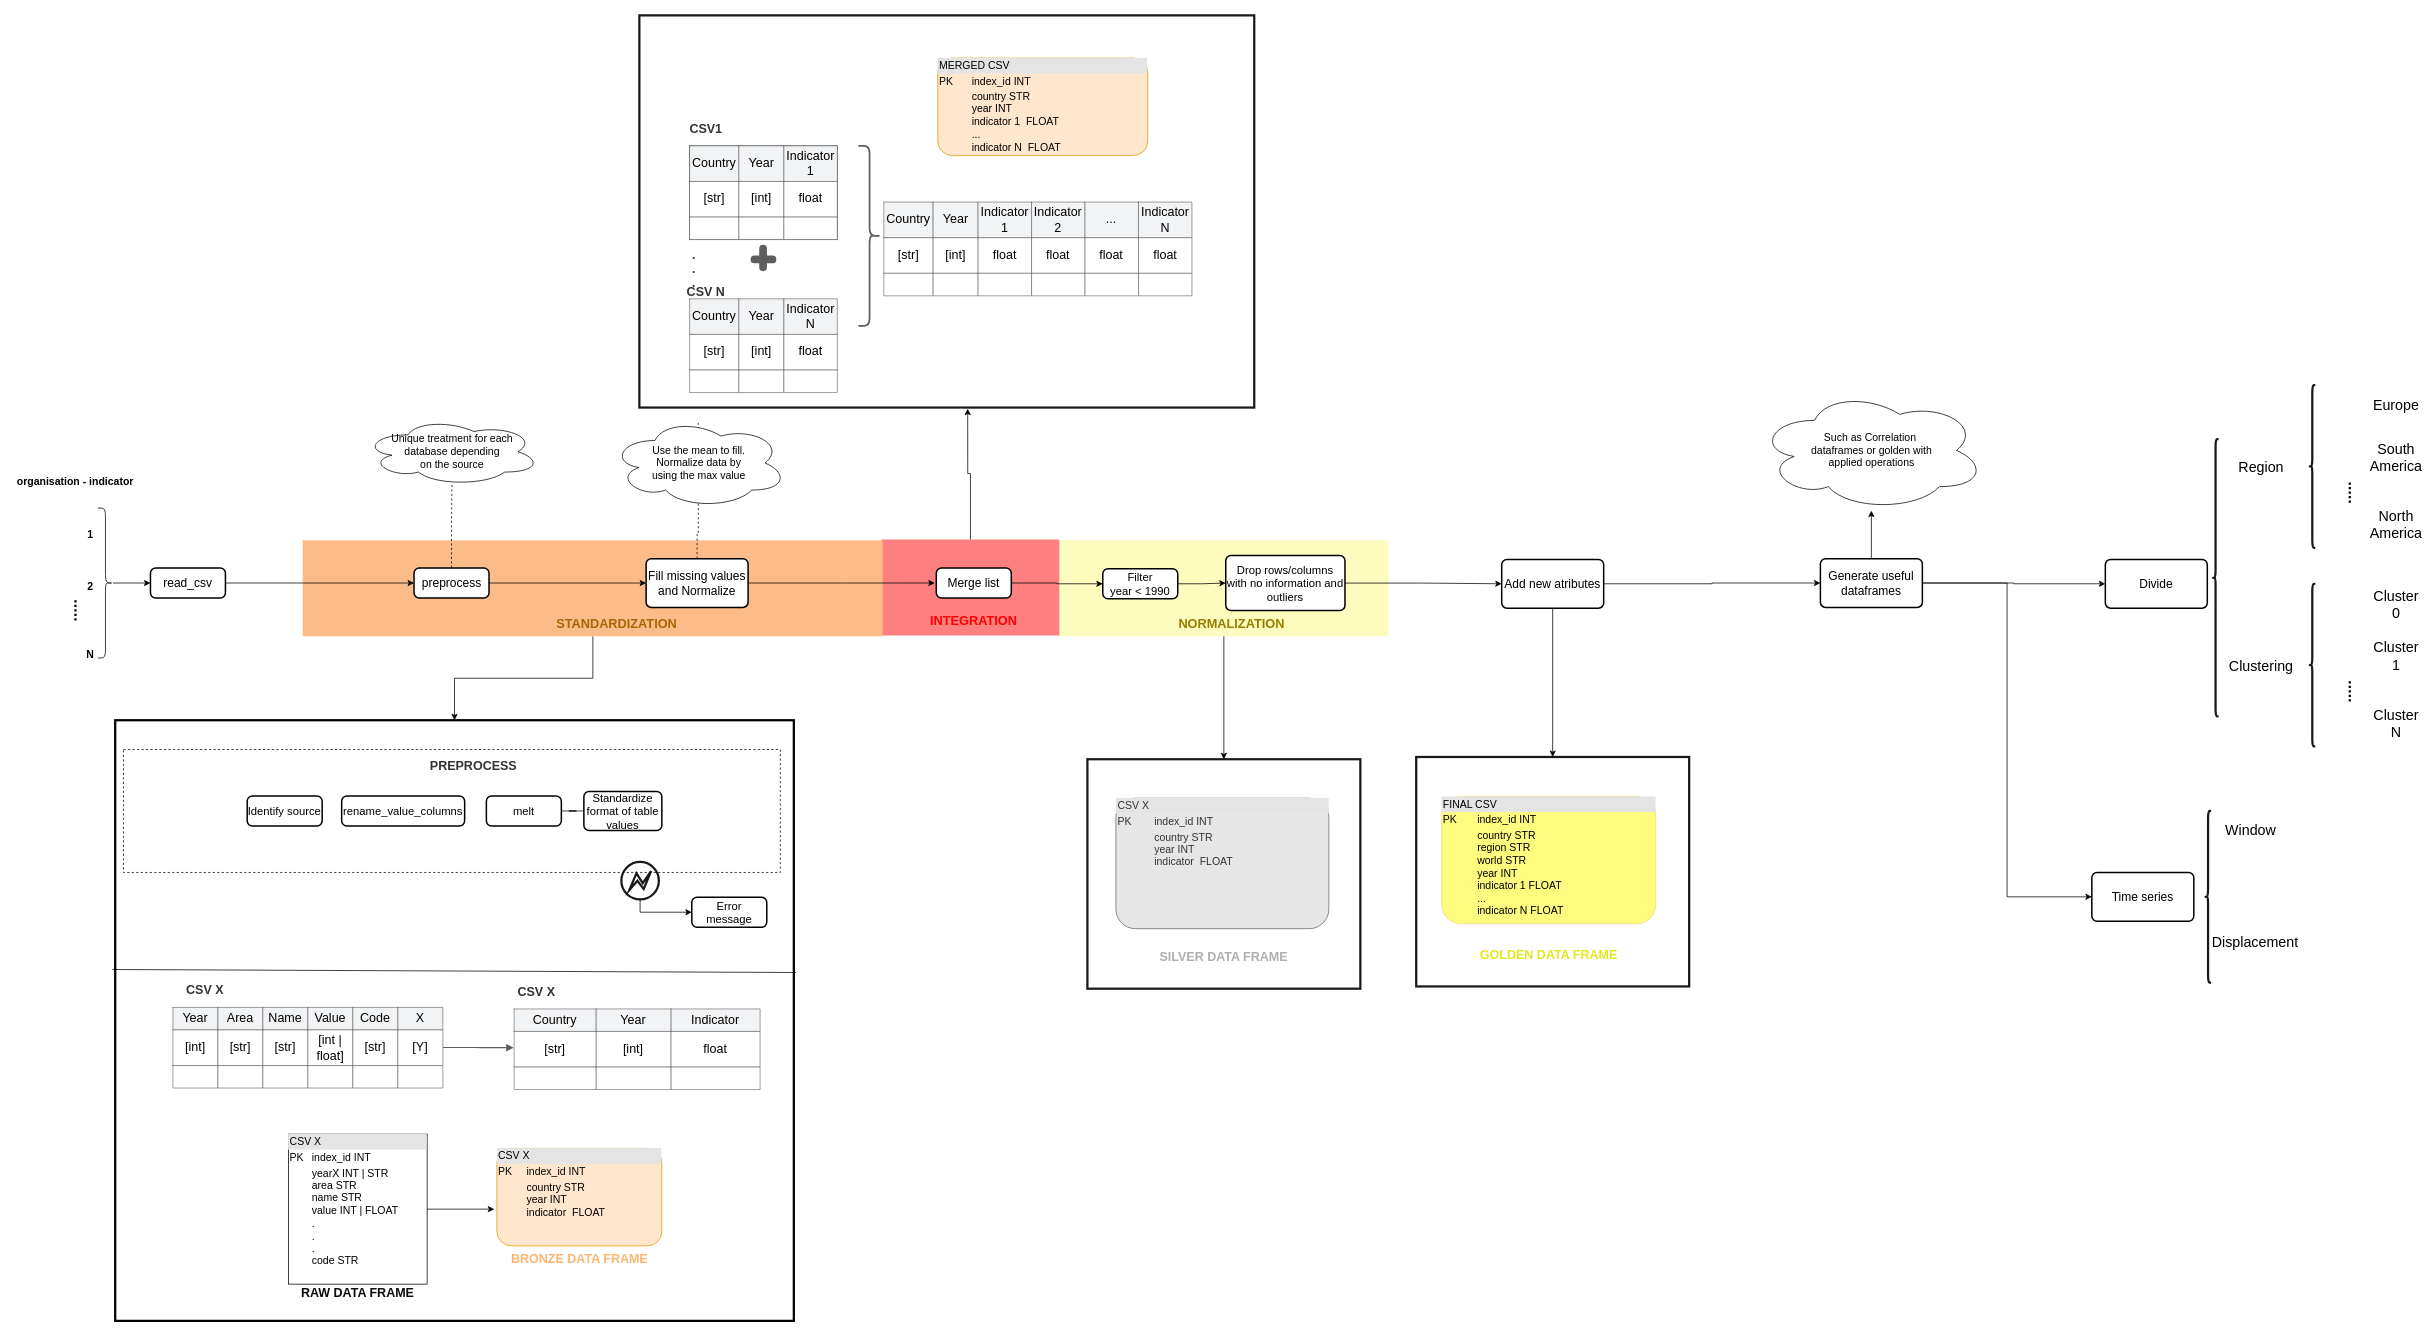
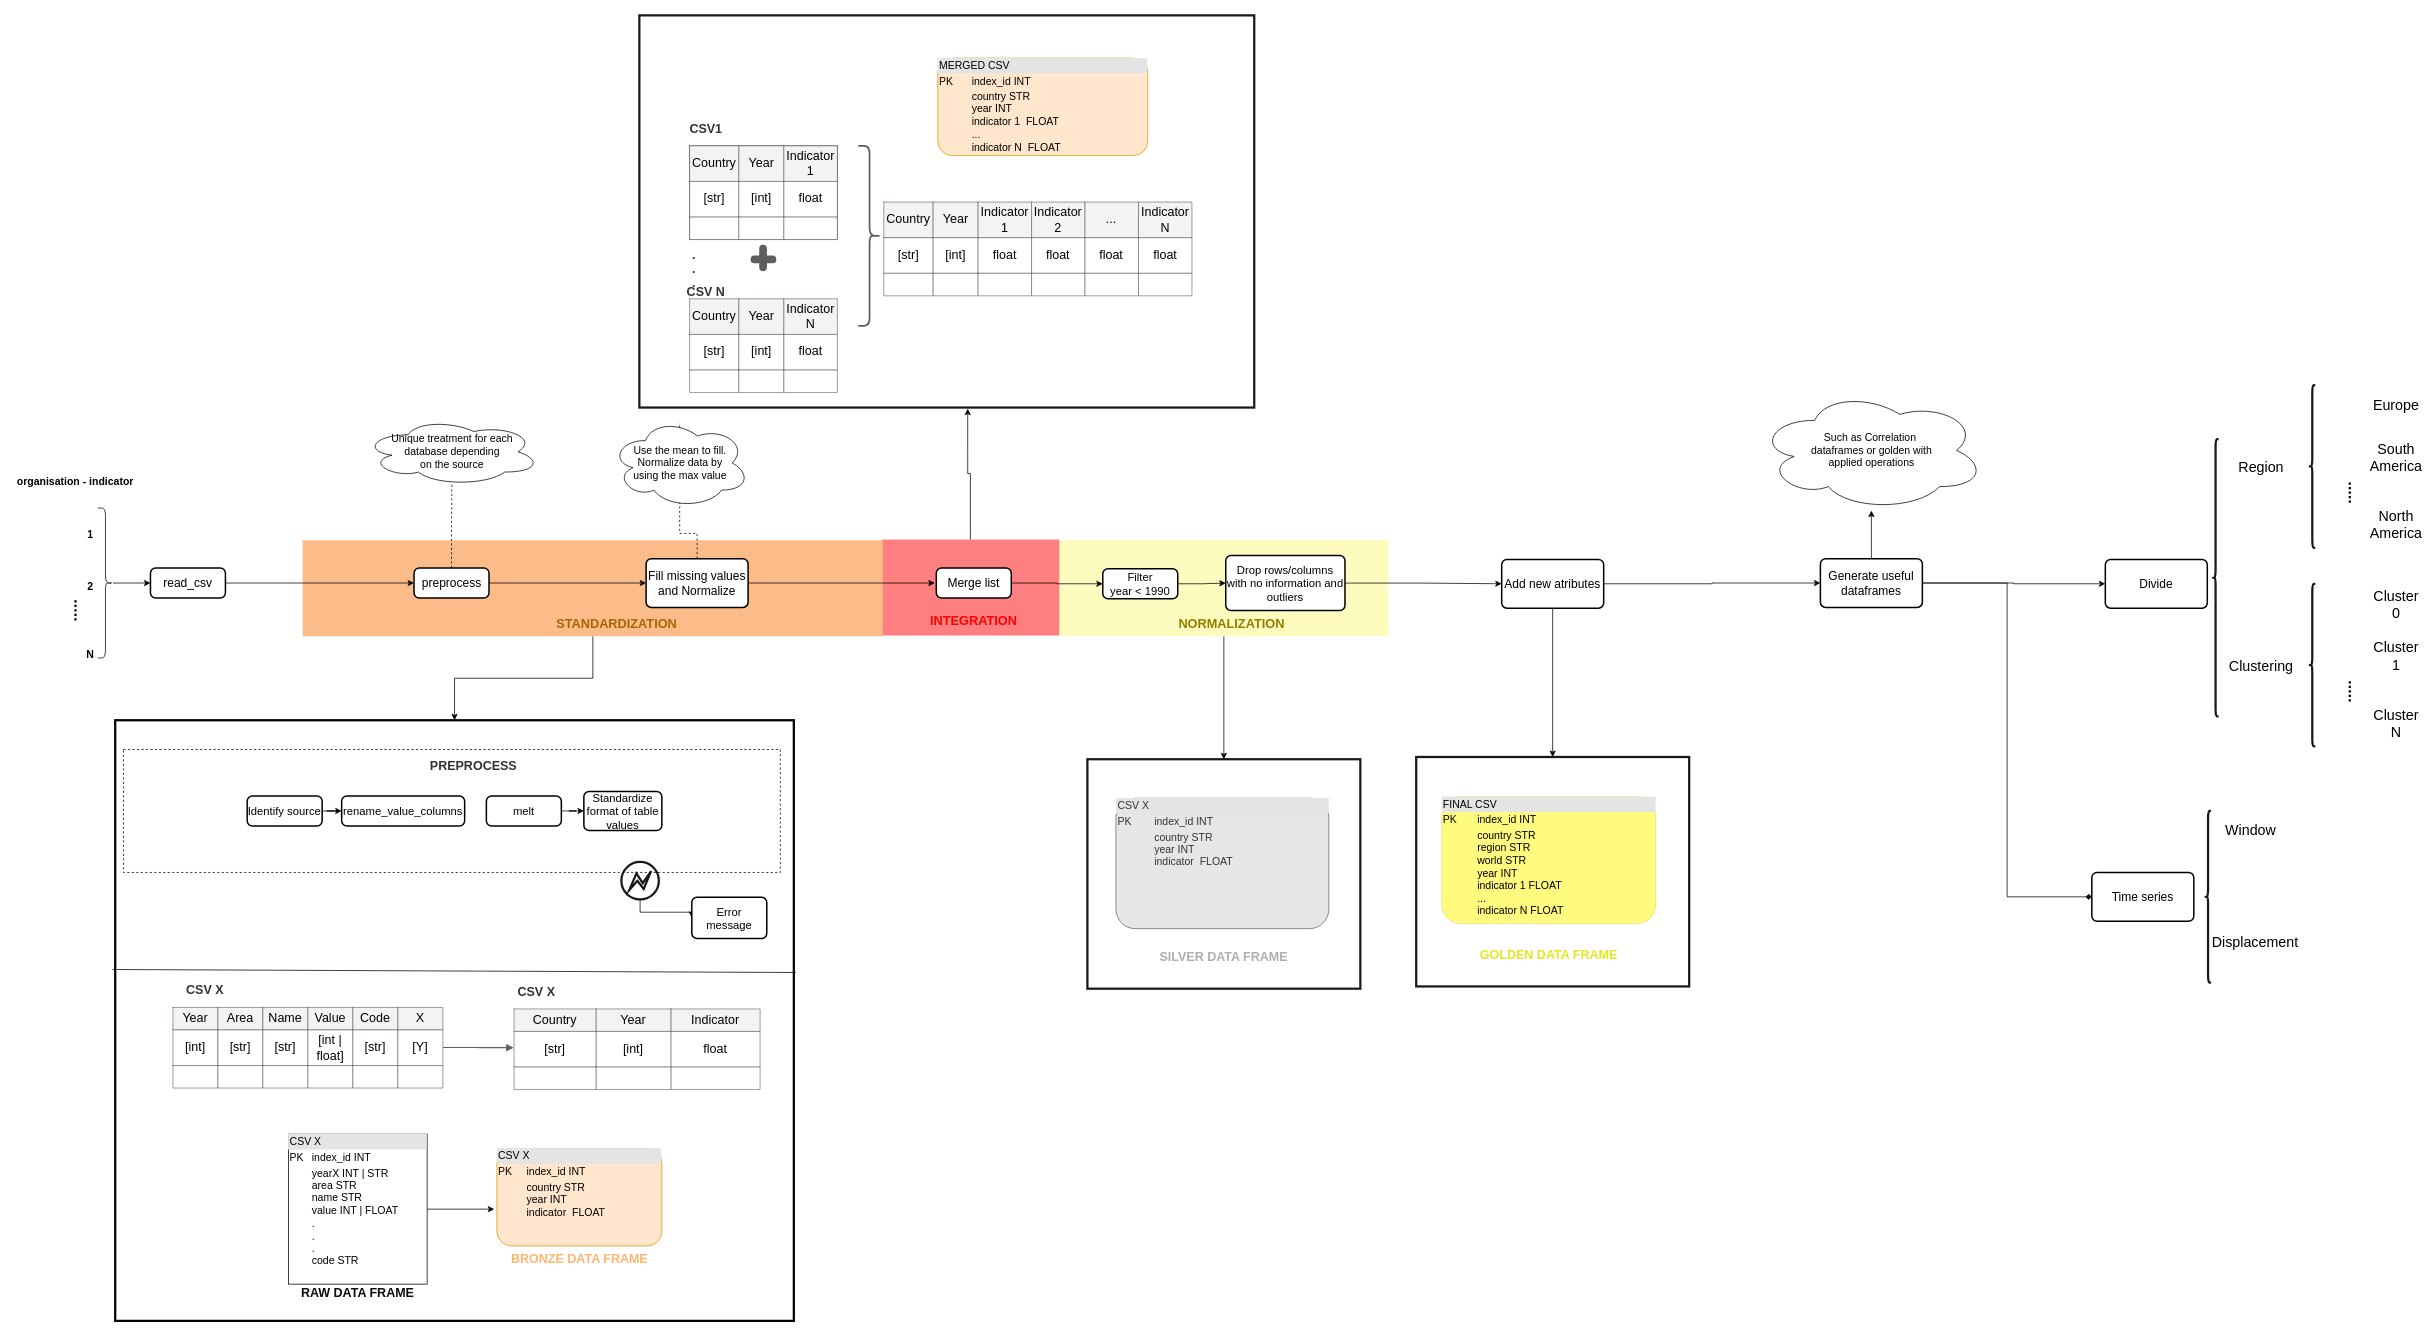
(699, 463) -> (680, 463)
none -> (334, 811)
(579, 811) -> (577, 811)
(2085, 897) -> (2085, 897)
(729, 912) -> (729, 918)
